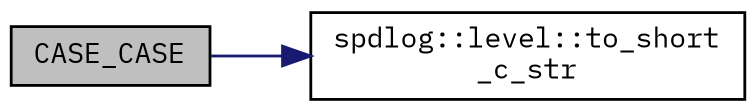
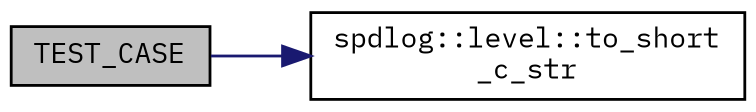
(111, 56) -> (111, 56)
